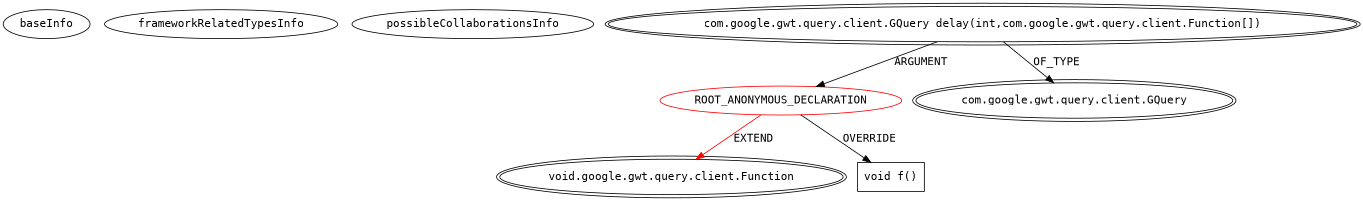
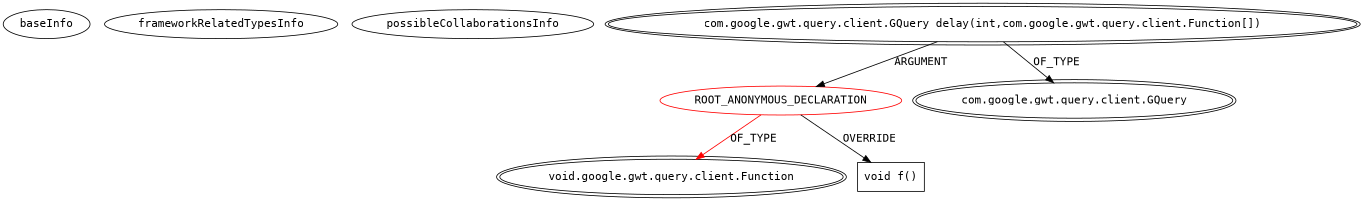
(754, 139) -> (754, 139)
